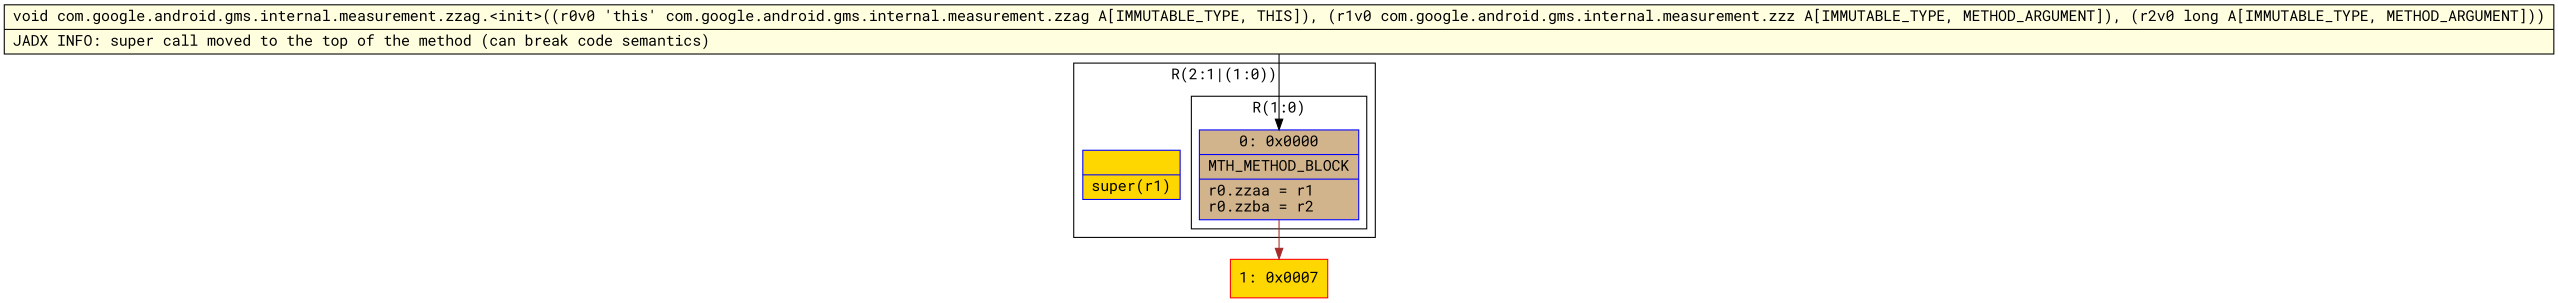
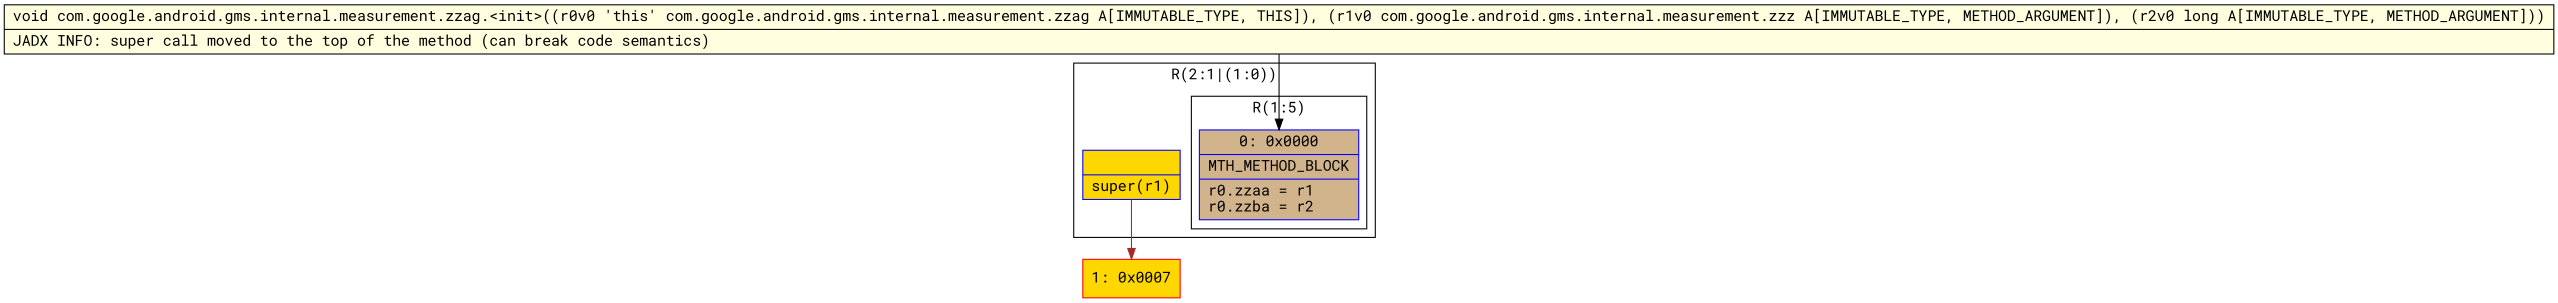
(1279, 109) -> (1279, 109)
(1279, 234) -> (1131, 224)
